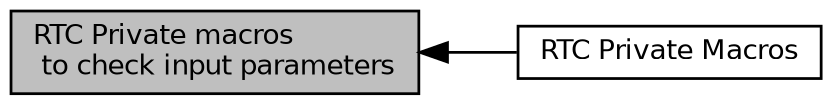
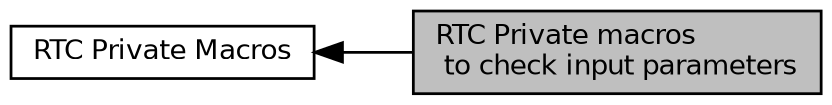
(482, 52) -> (378, 52)
